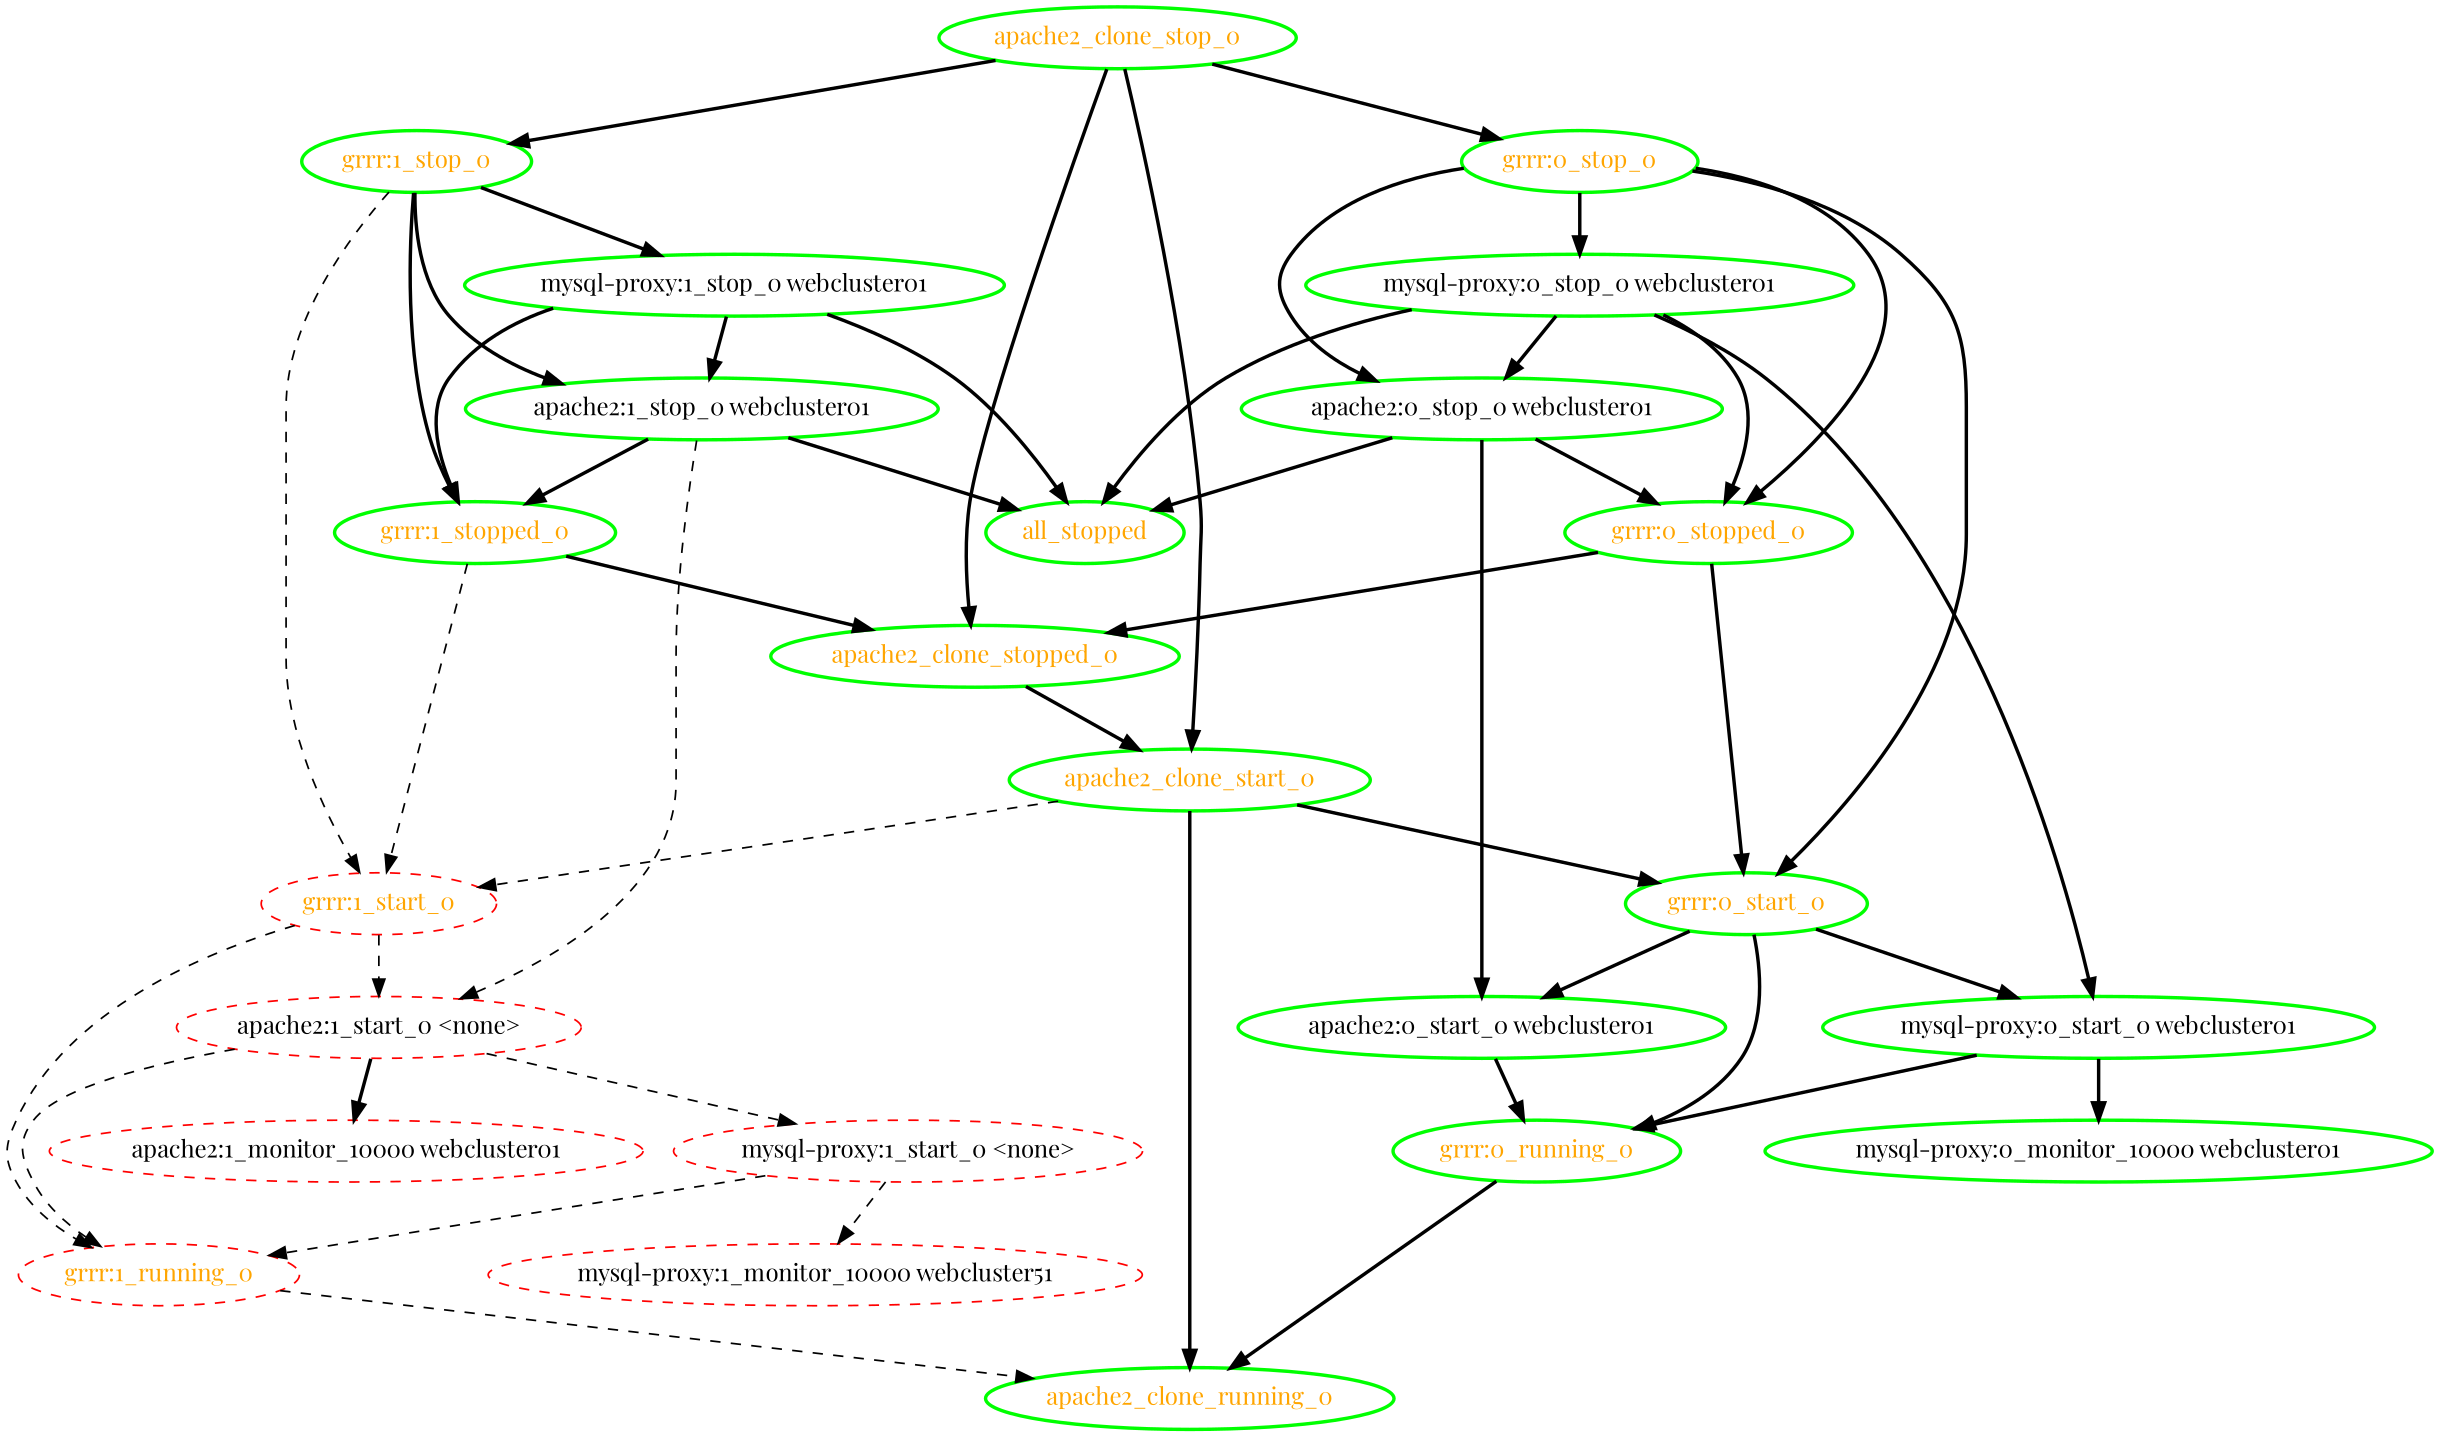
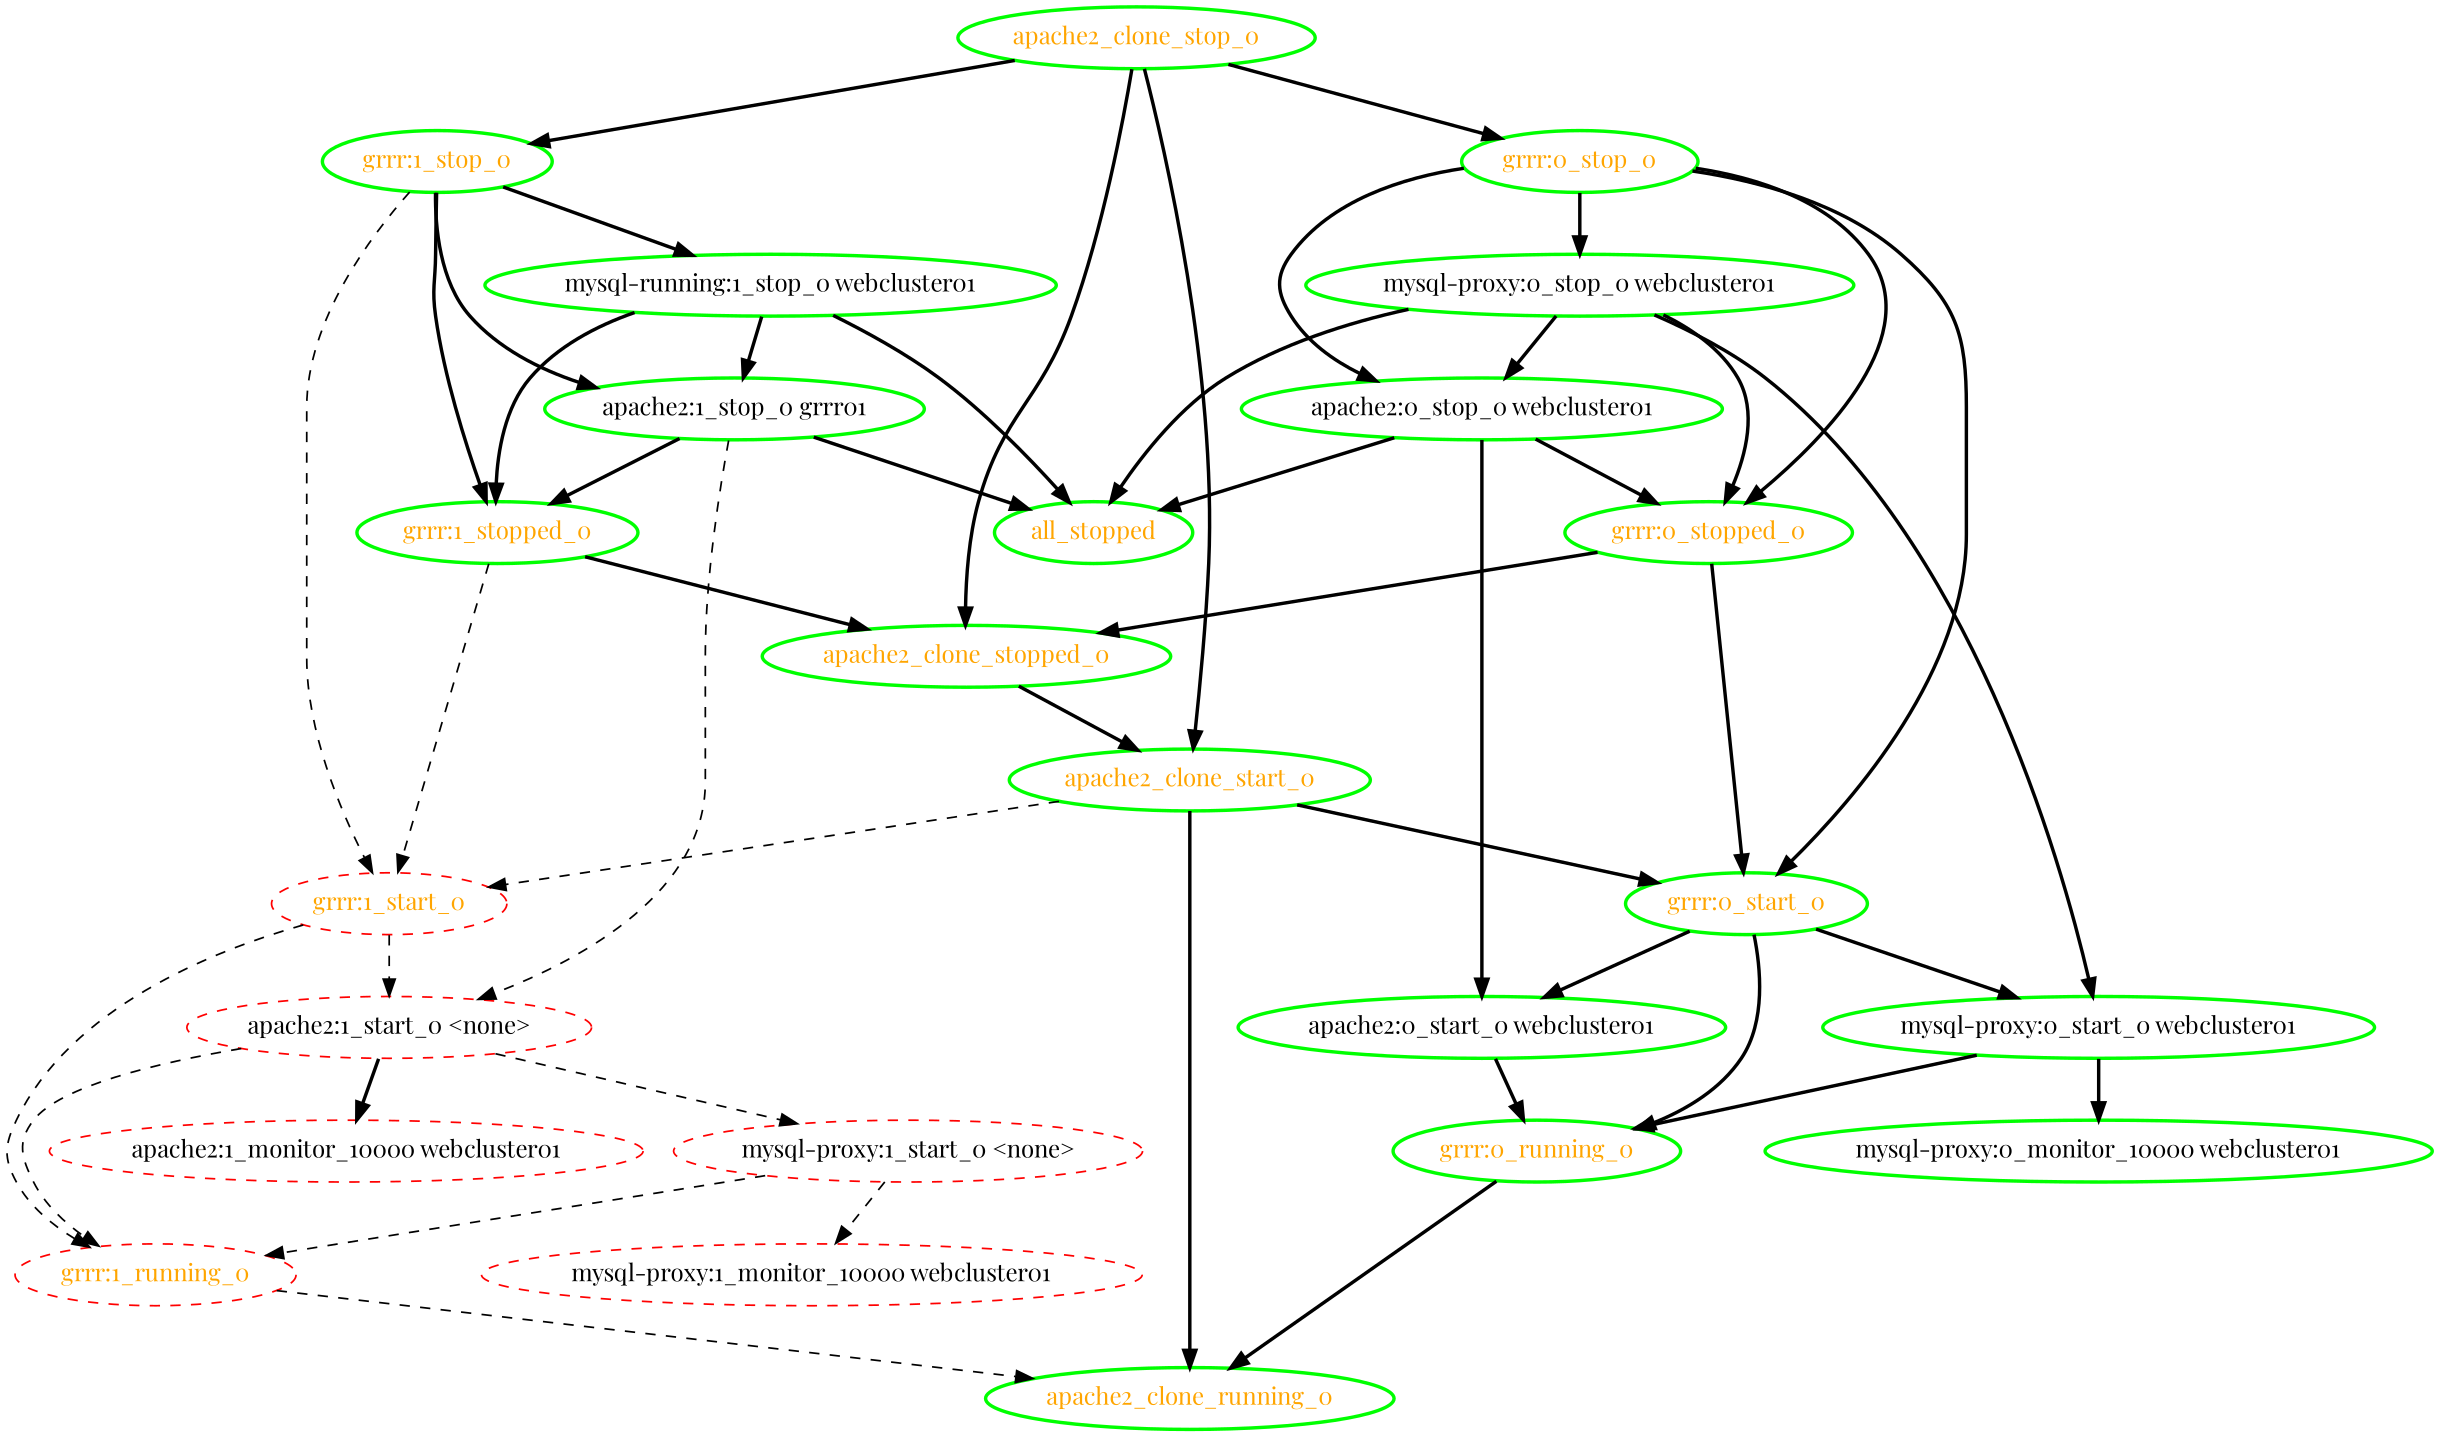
(735, 285) -> (771, 285)
(702, 409) -> (735, 409)
(815, 1275) -> (812, 1275)
